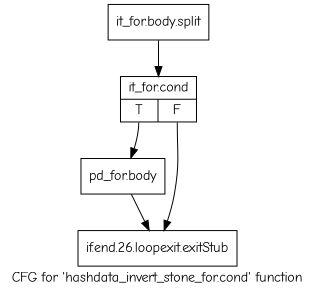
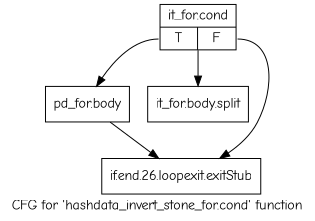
(158, 53) -> (198, 63)
